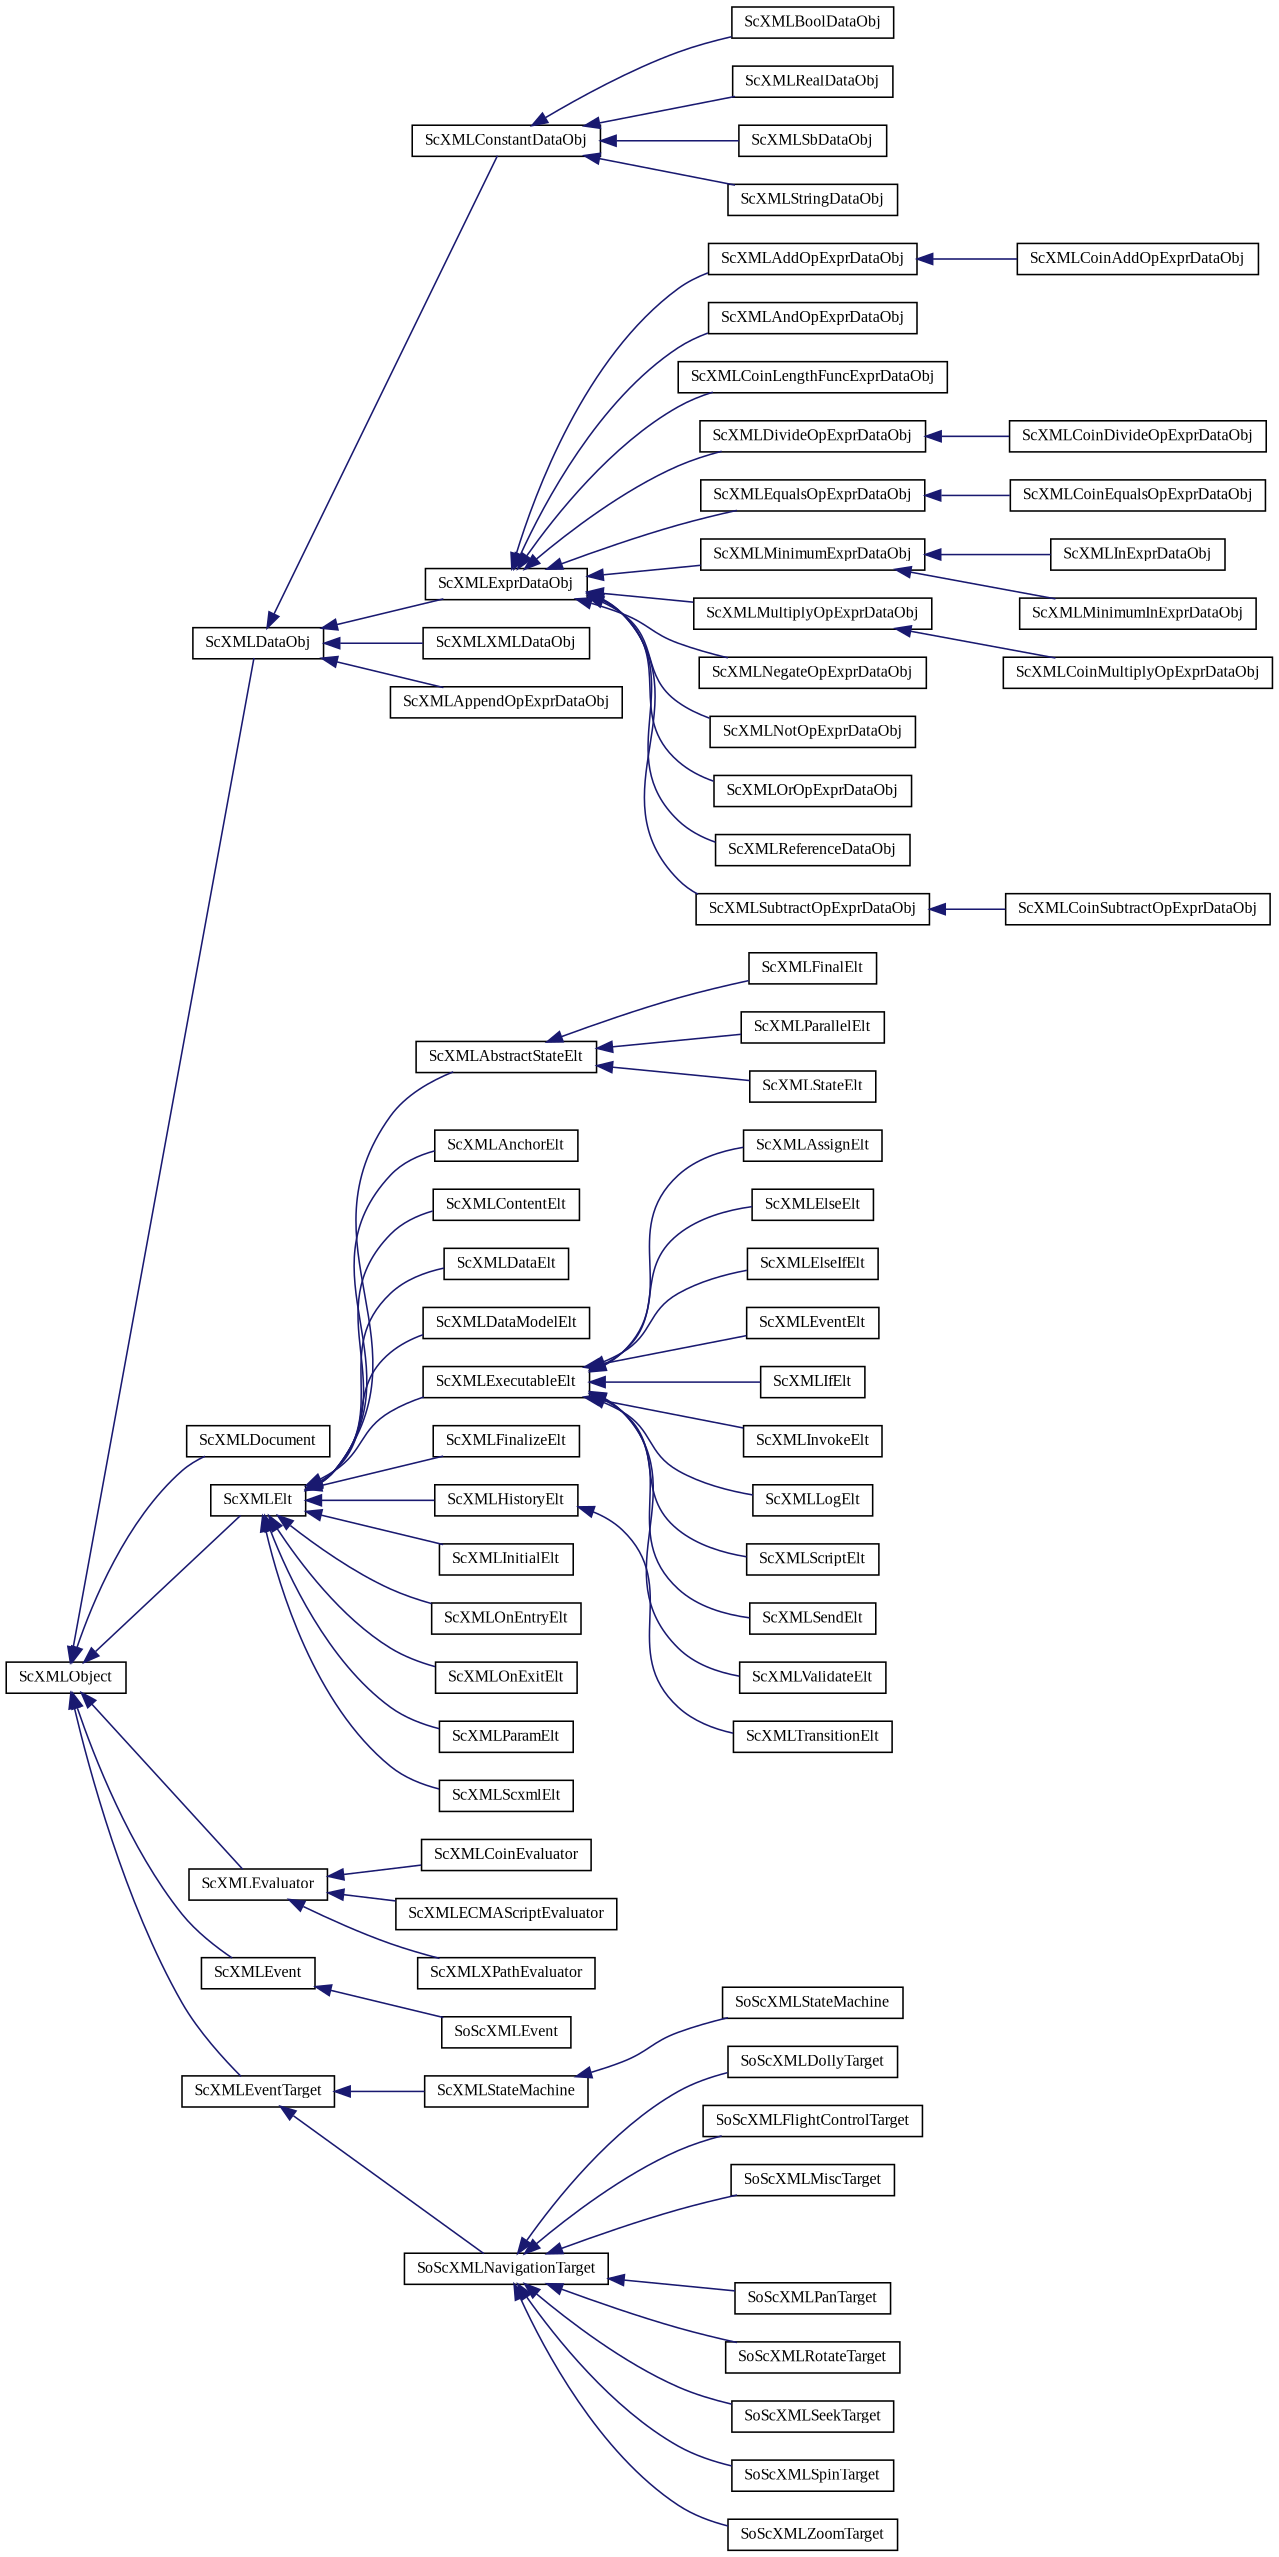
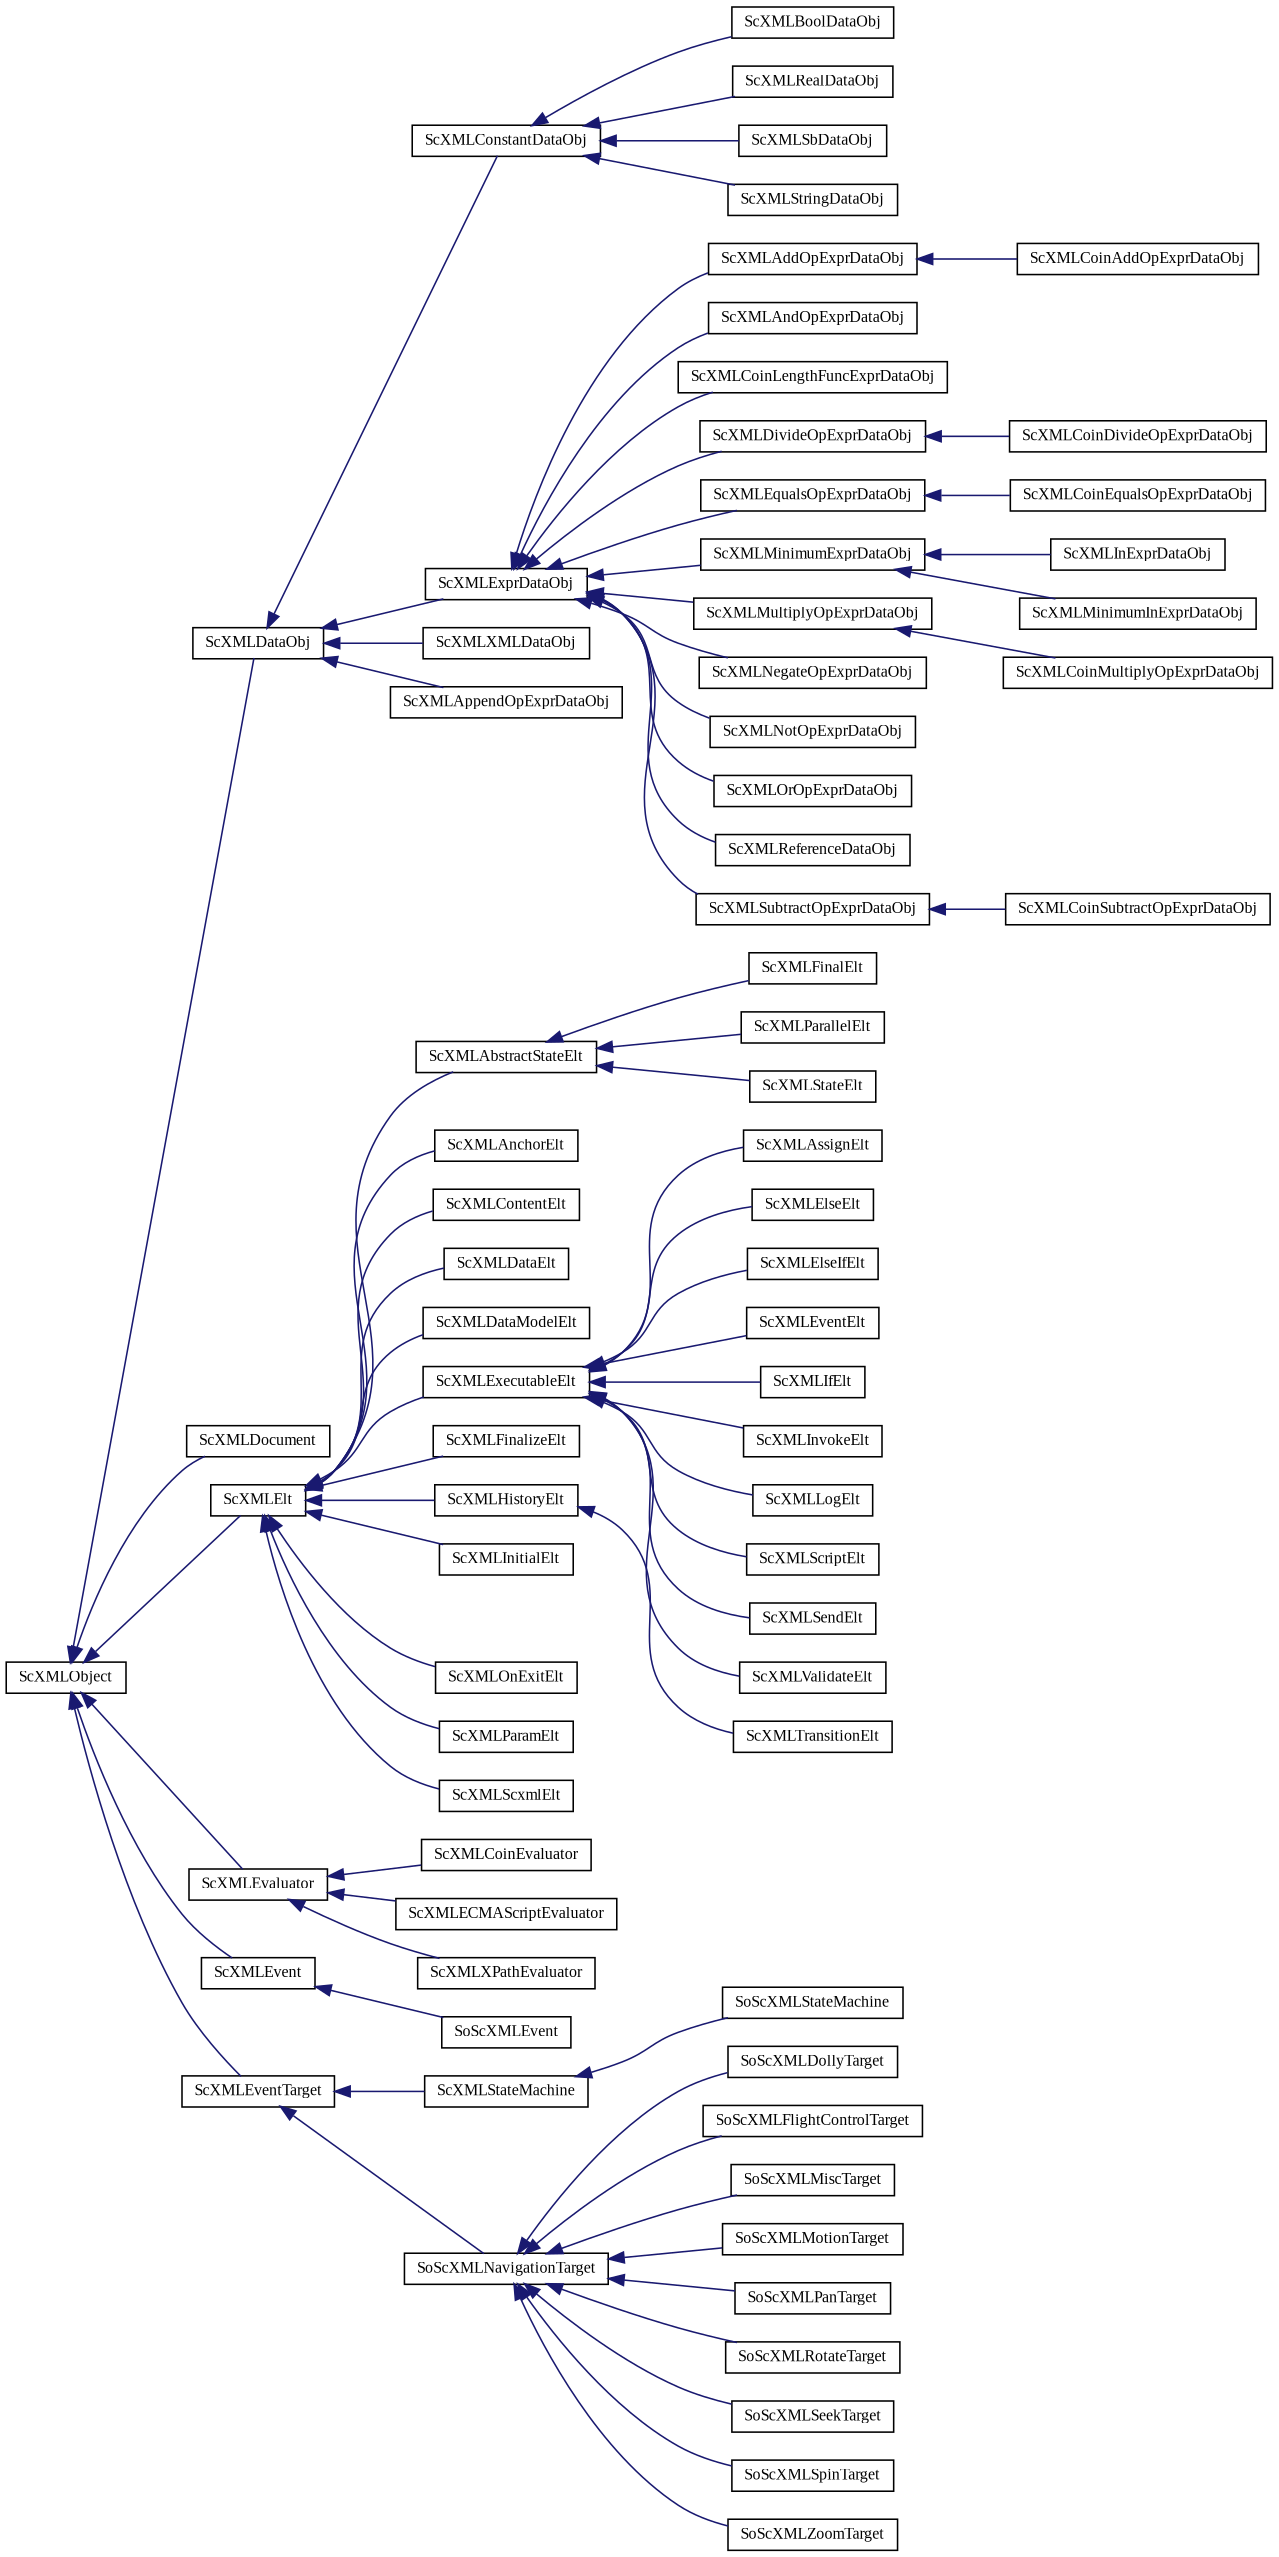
(506, 1619) -> none
none -> (813, 2239)
